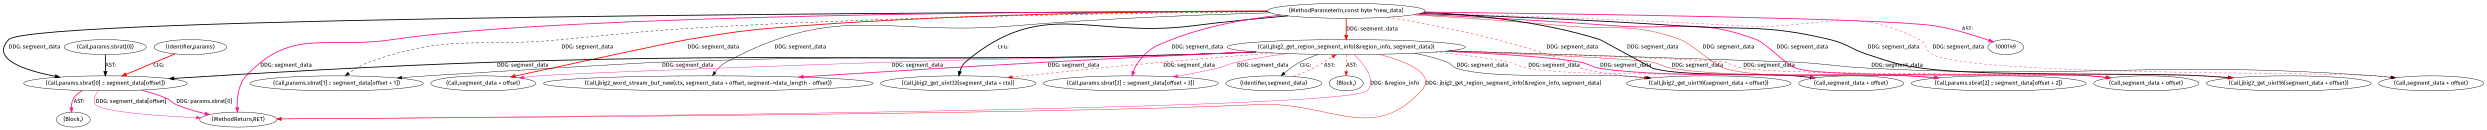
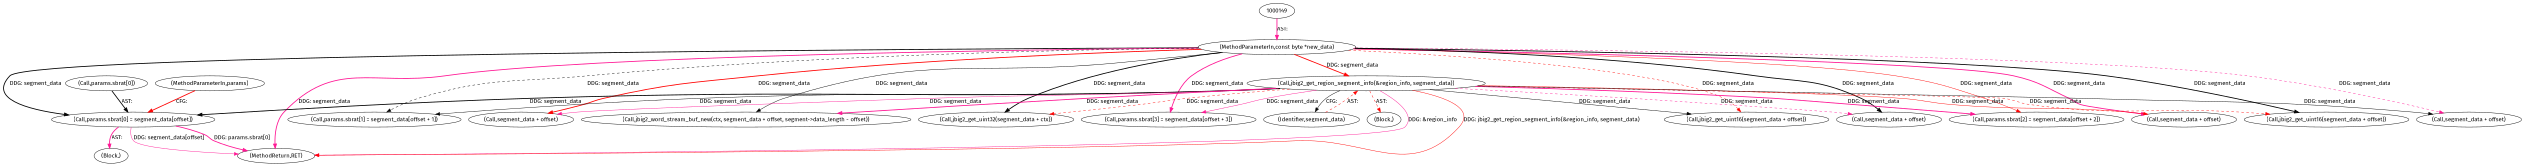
(1708, 17) -> (1277, 27)
(190, 47) -> (210, 83)
(1004, 47) -> (1119, 83)
